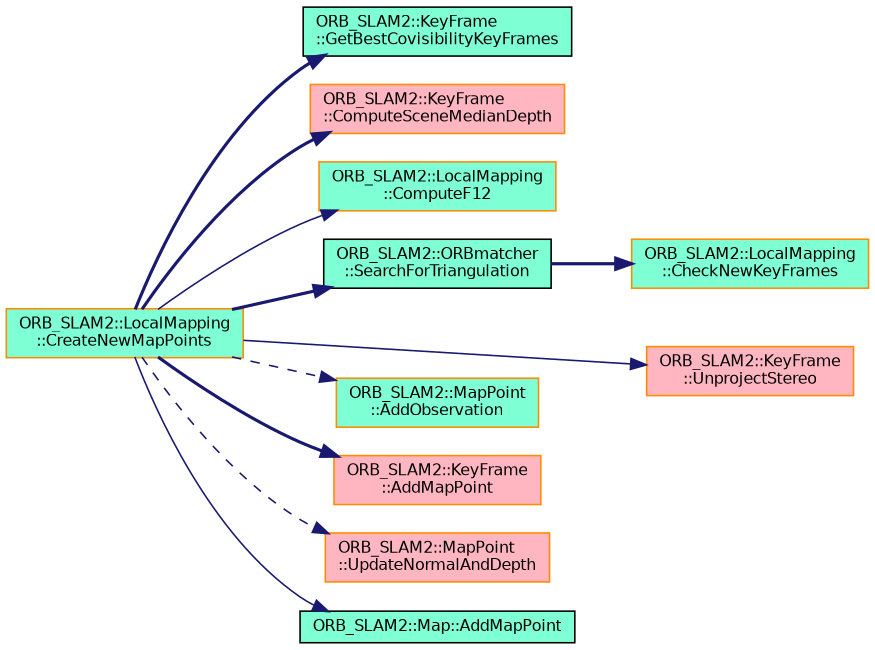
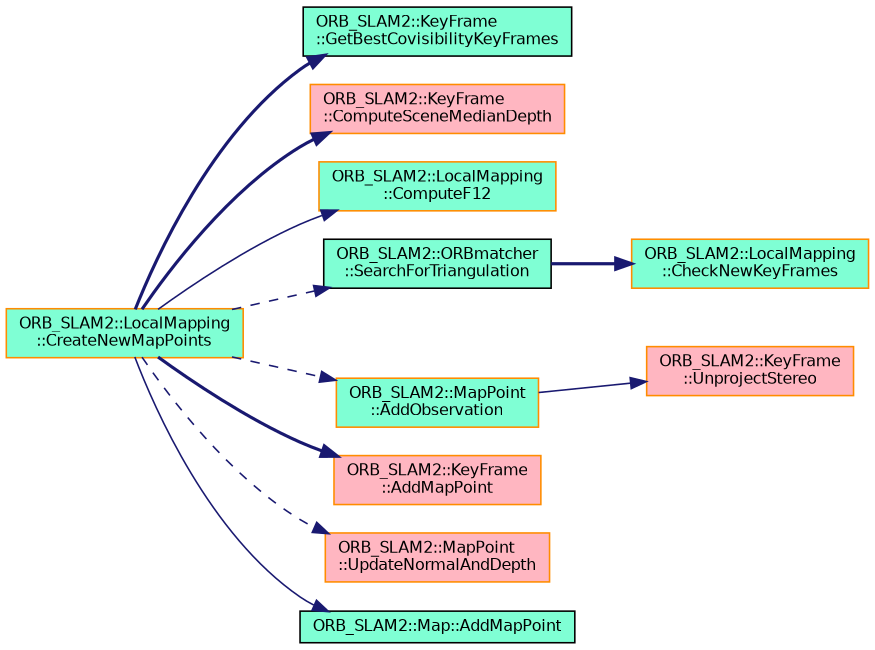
(273, 300) -> (273, 300)
(437, 352) -> (584, 388)
